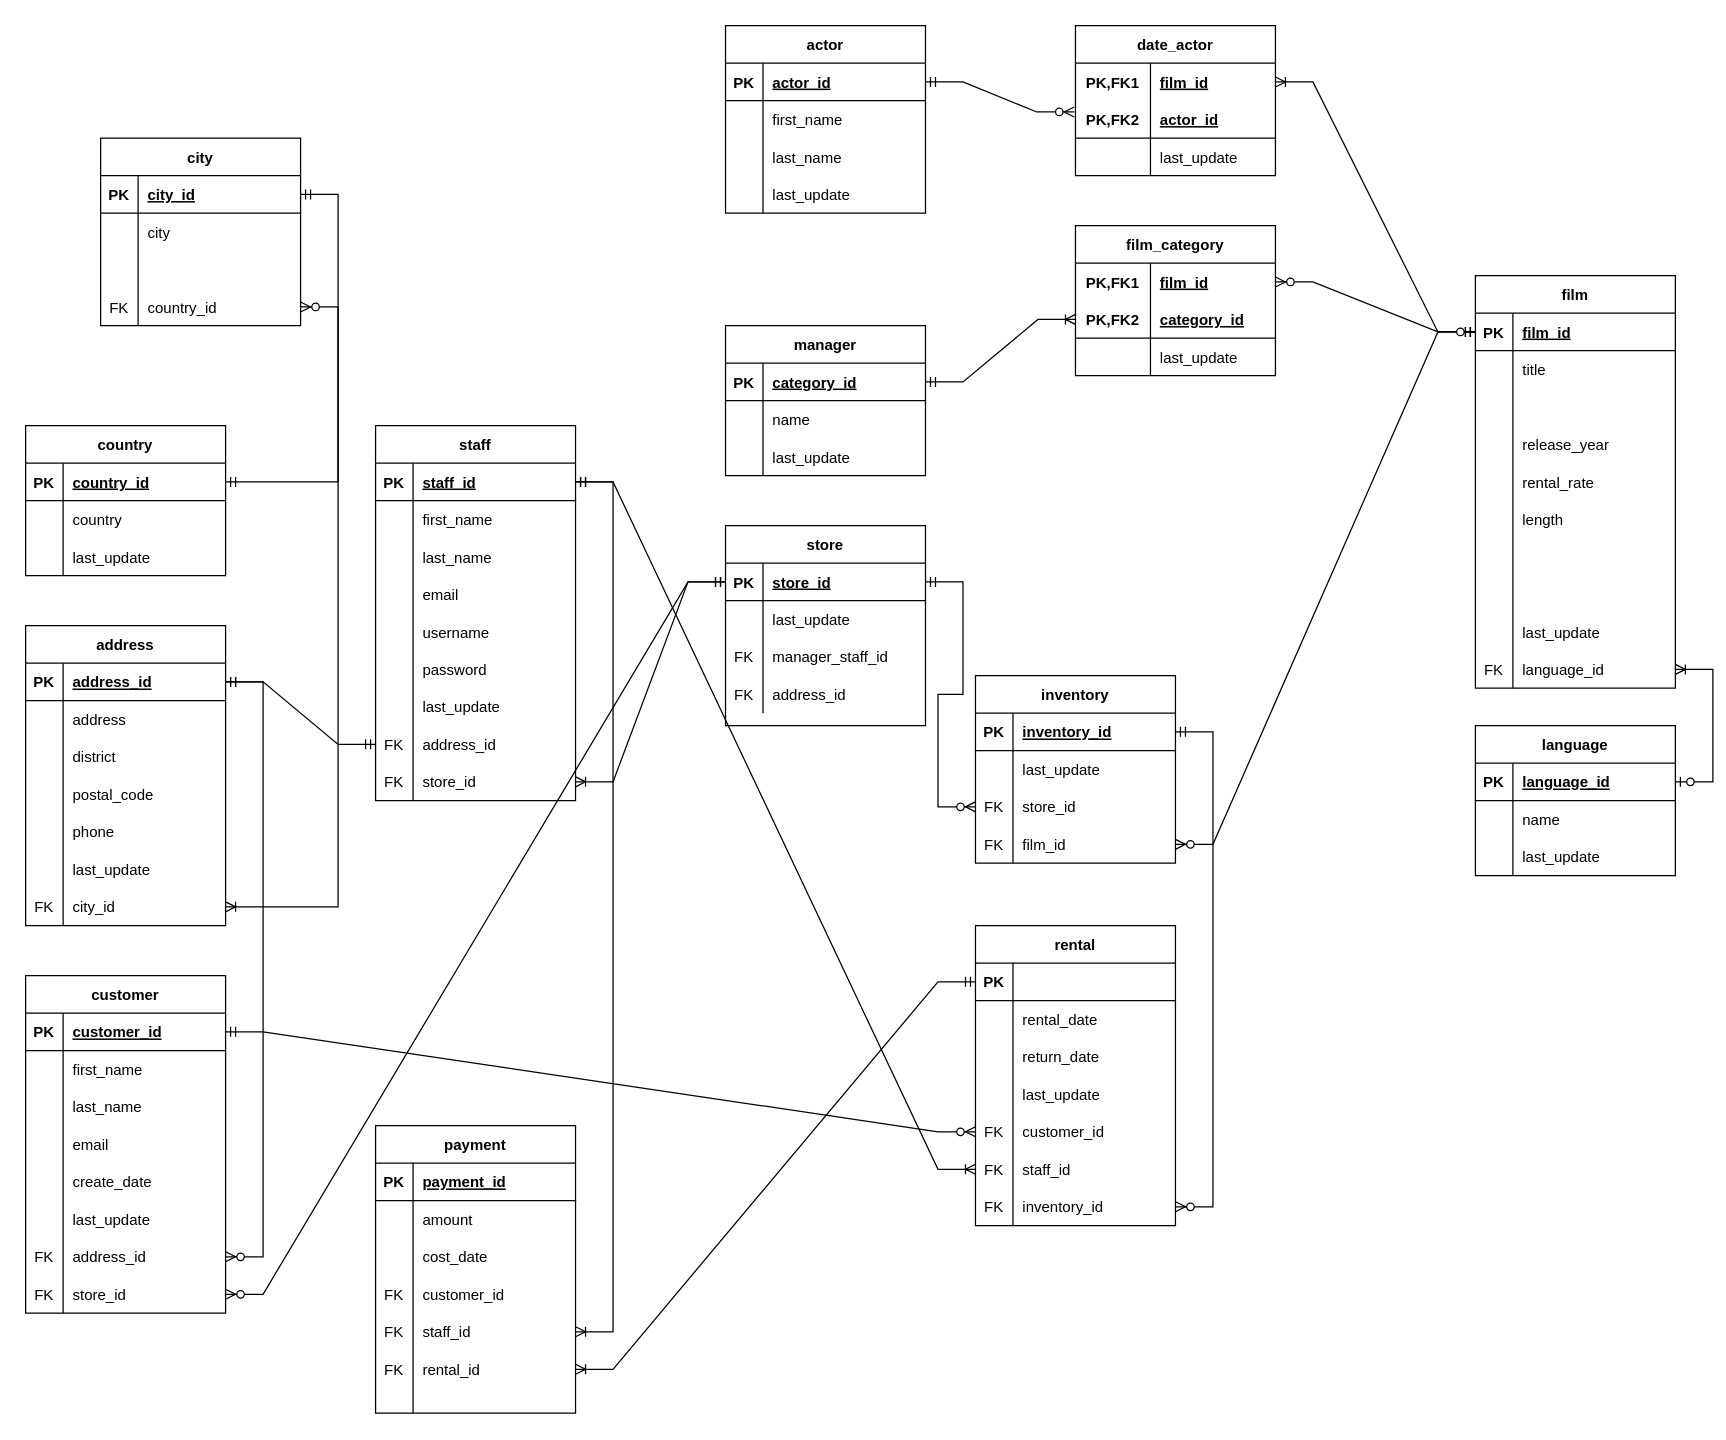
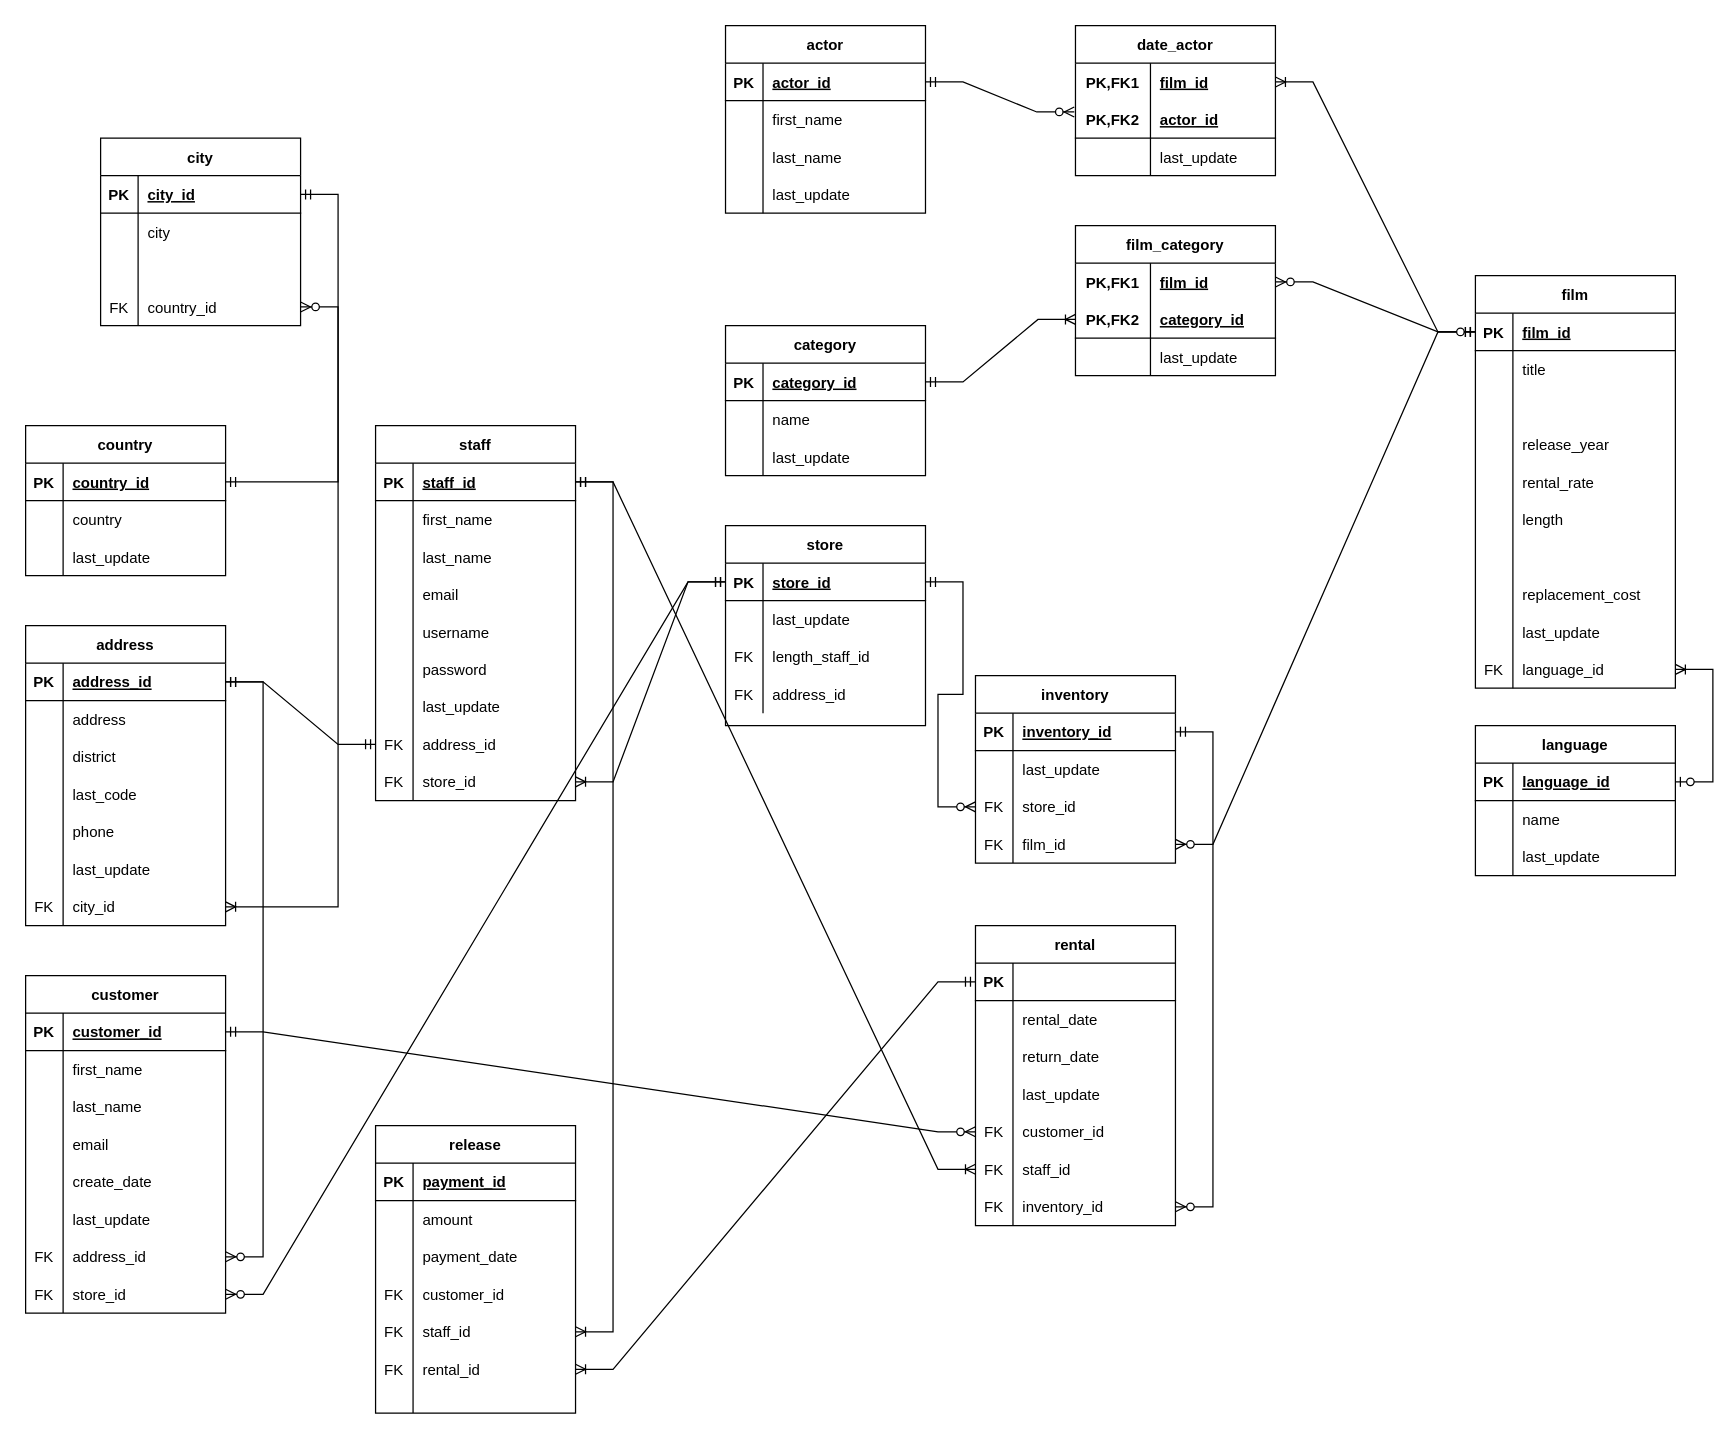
(825, 345) -> (825, 345)
none -> (1594, 594)
(838, 658) -> (832, 658)
(117, 795) -> (108, 795)
(475, 1145) -> (475, 1145)
(460, 1258) -> (473, 1258)
